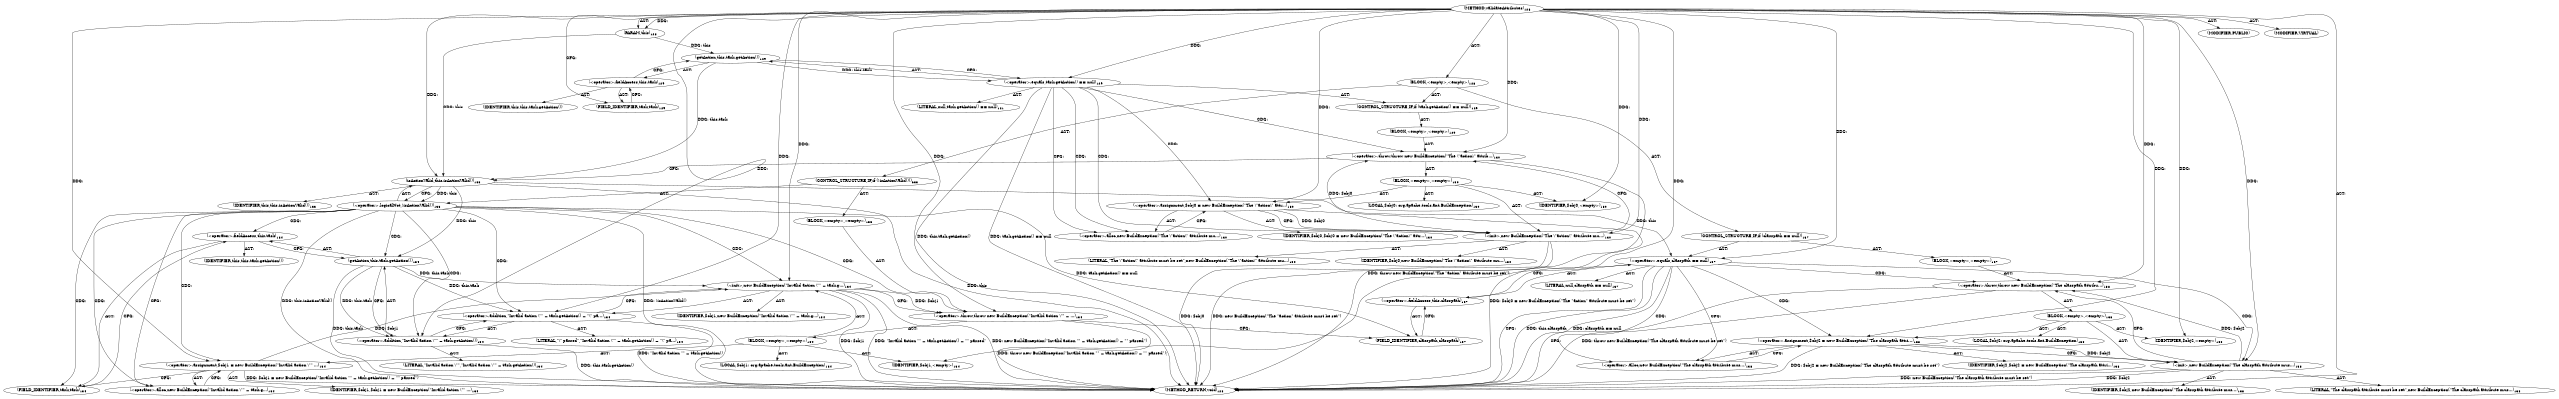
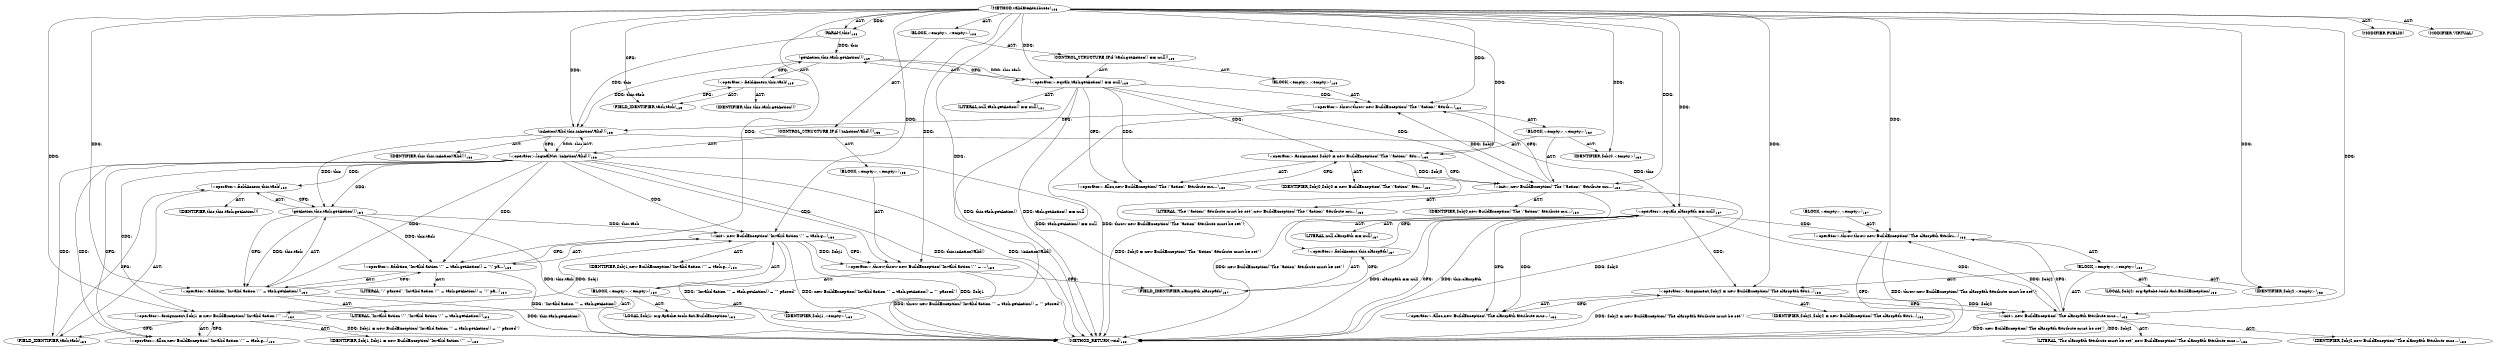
(1251, 90) -> (1098, 70)
(915, 181) -> (877, 132)
(1424, 206) -> none
(874, 213) -> none
(1755, 237) -> none
(2338, 367) -> none
